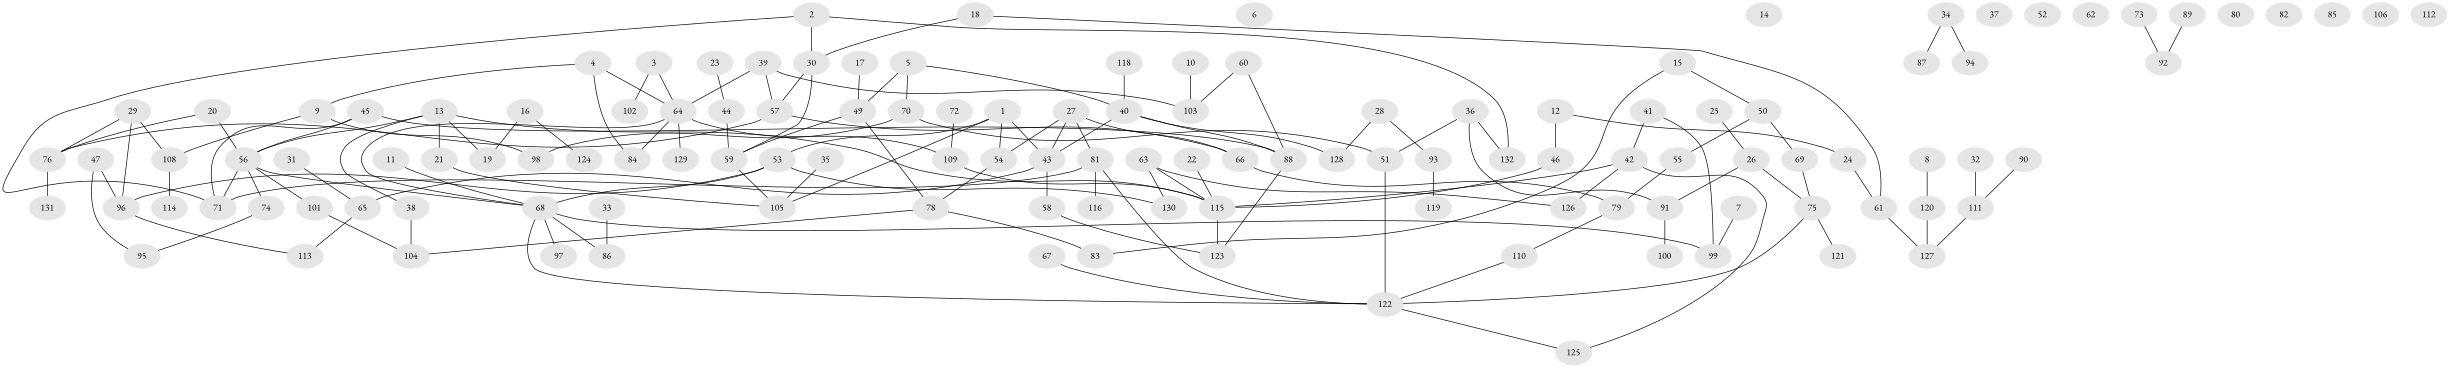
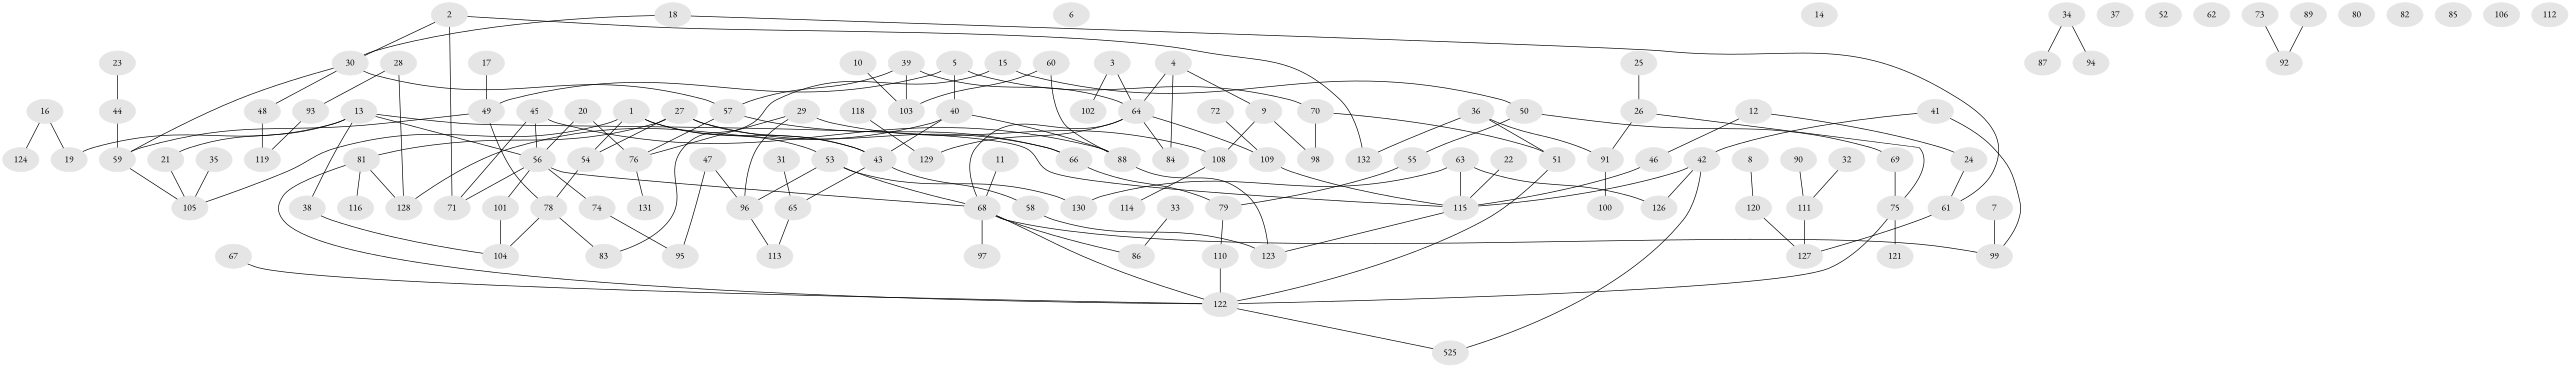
(1124, 87) -> (899, 140)
none -> (262, 111)
(635, 183) -> (383, 184)
(1574, 353) -> (1450, 353)
